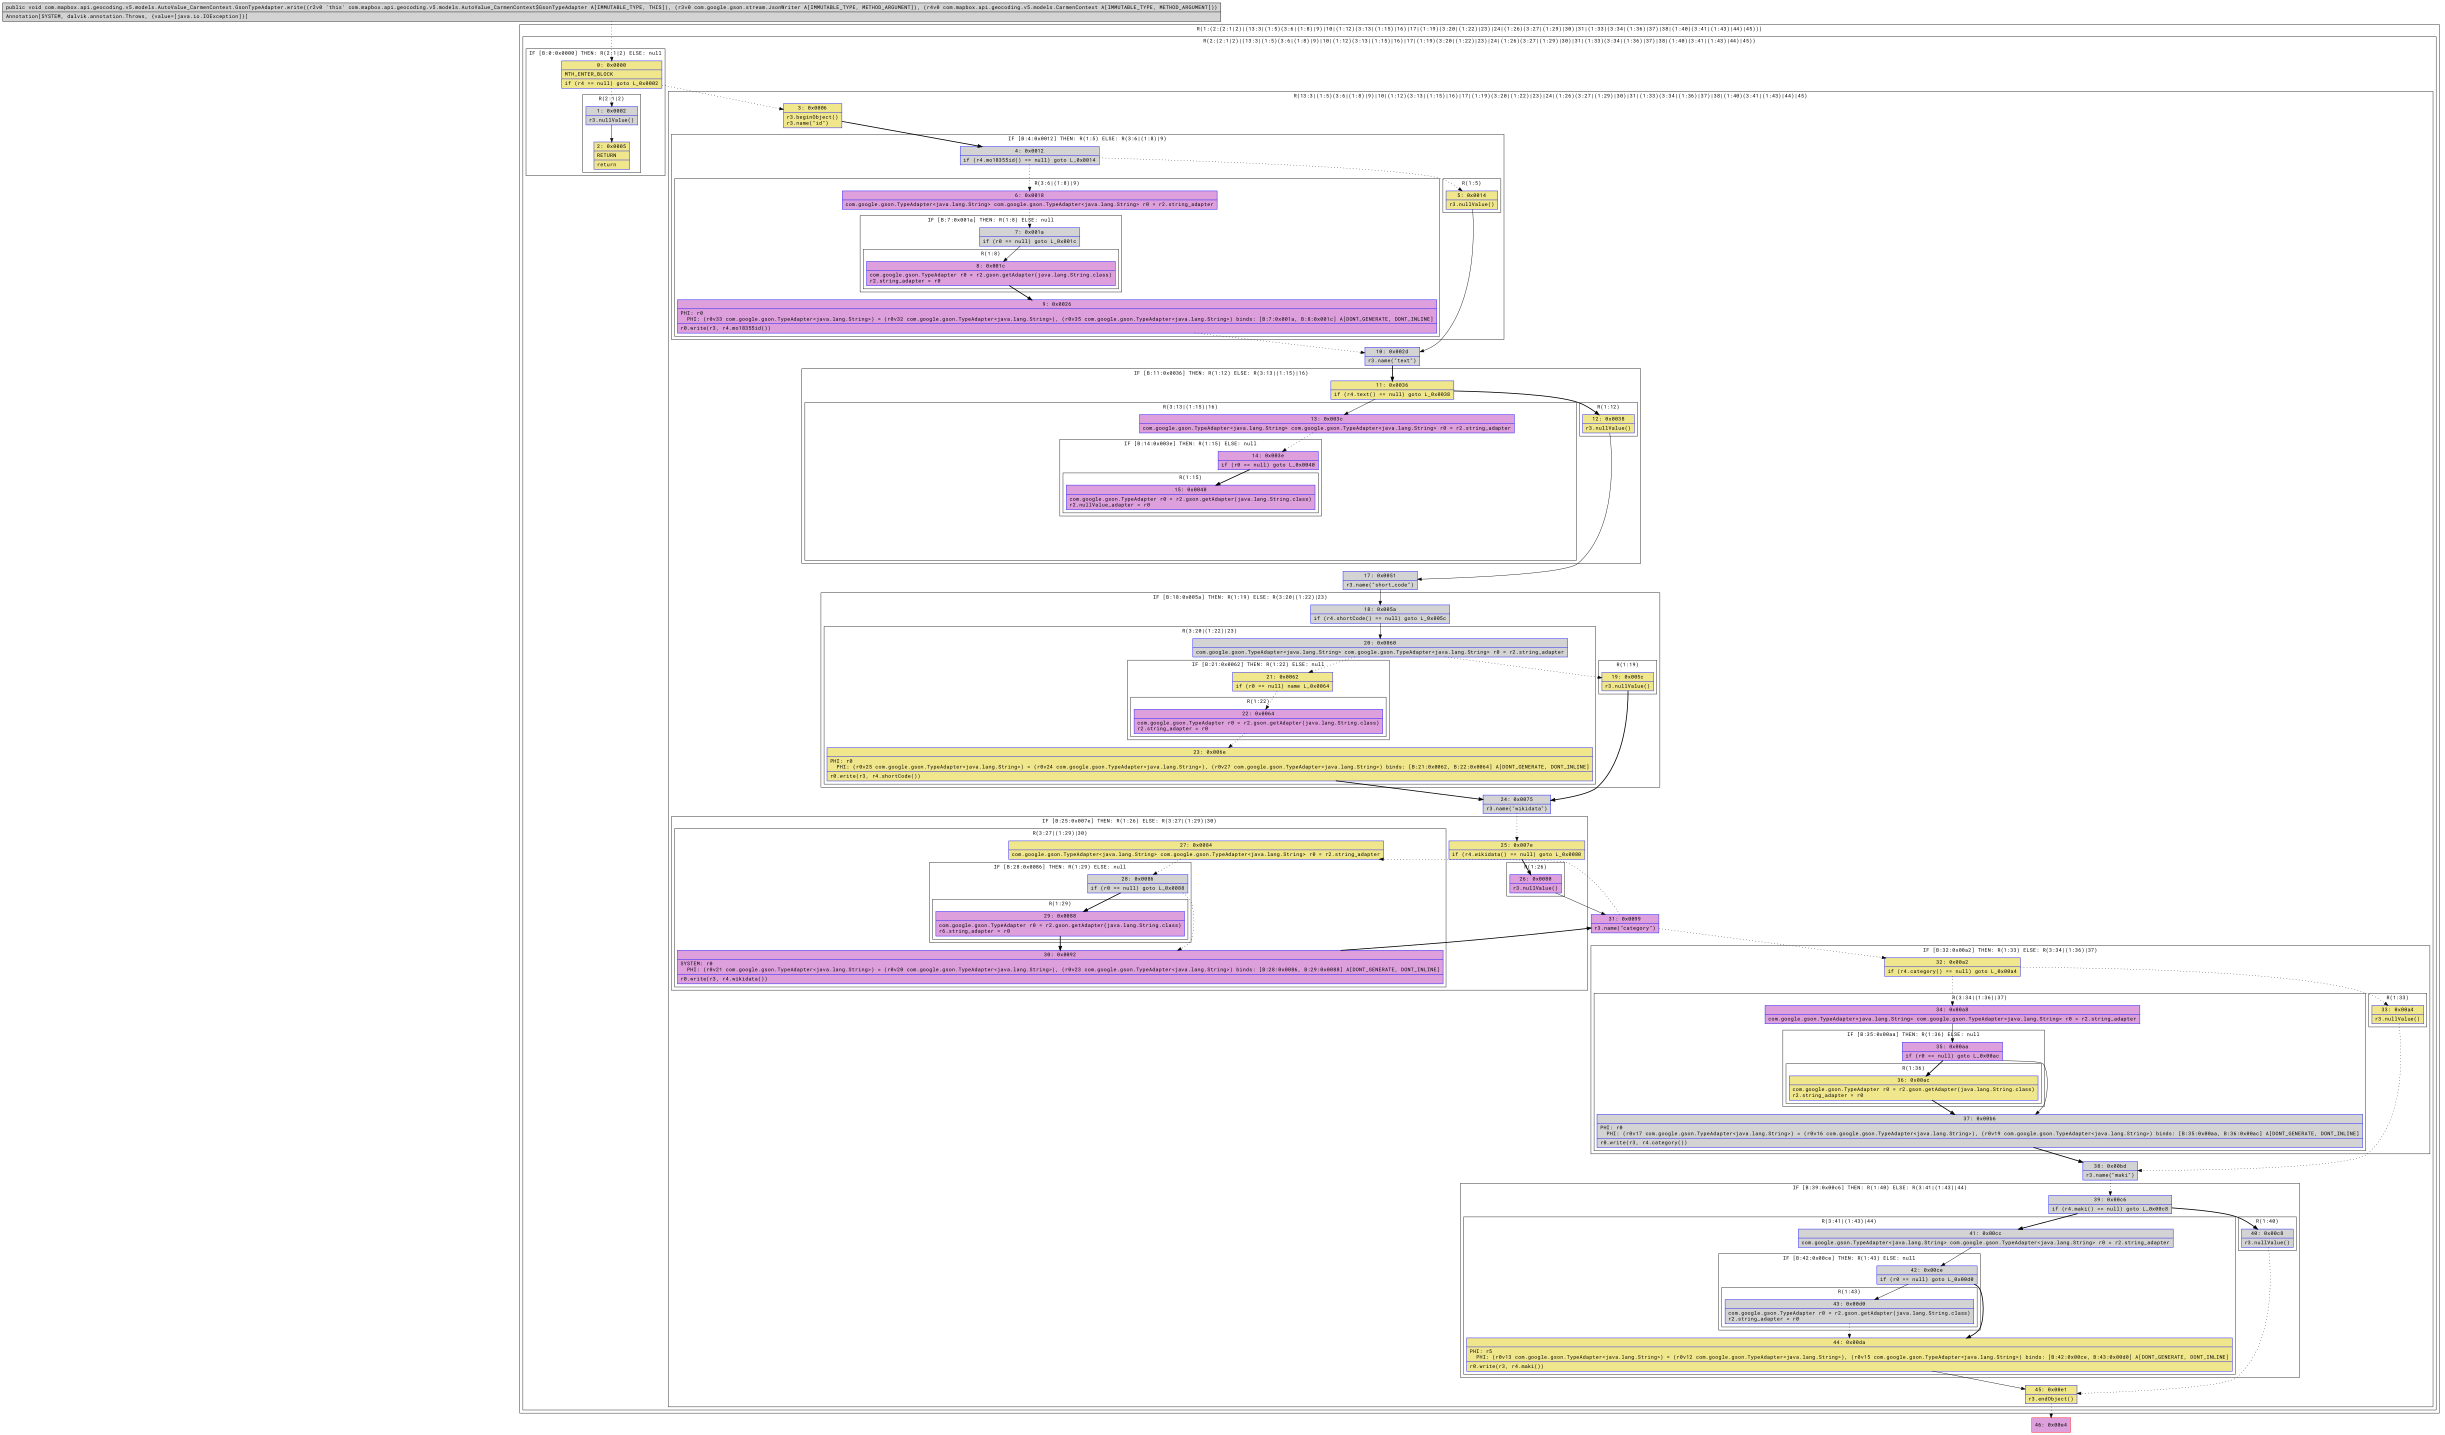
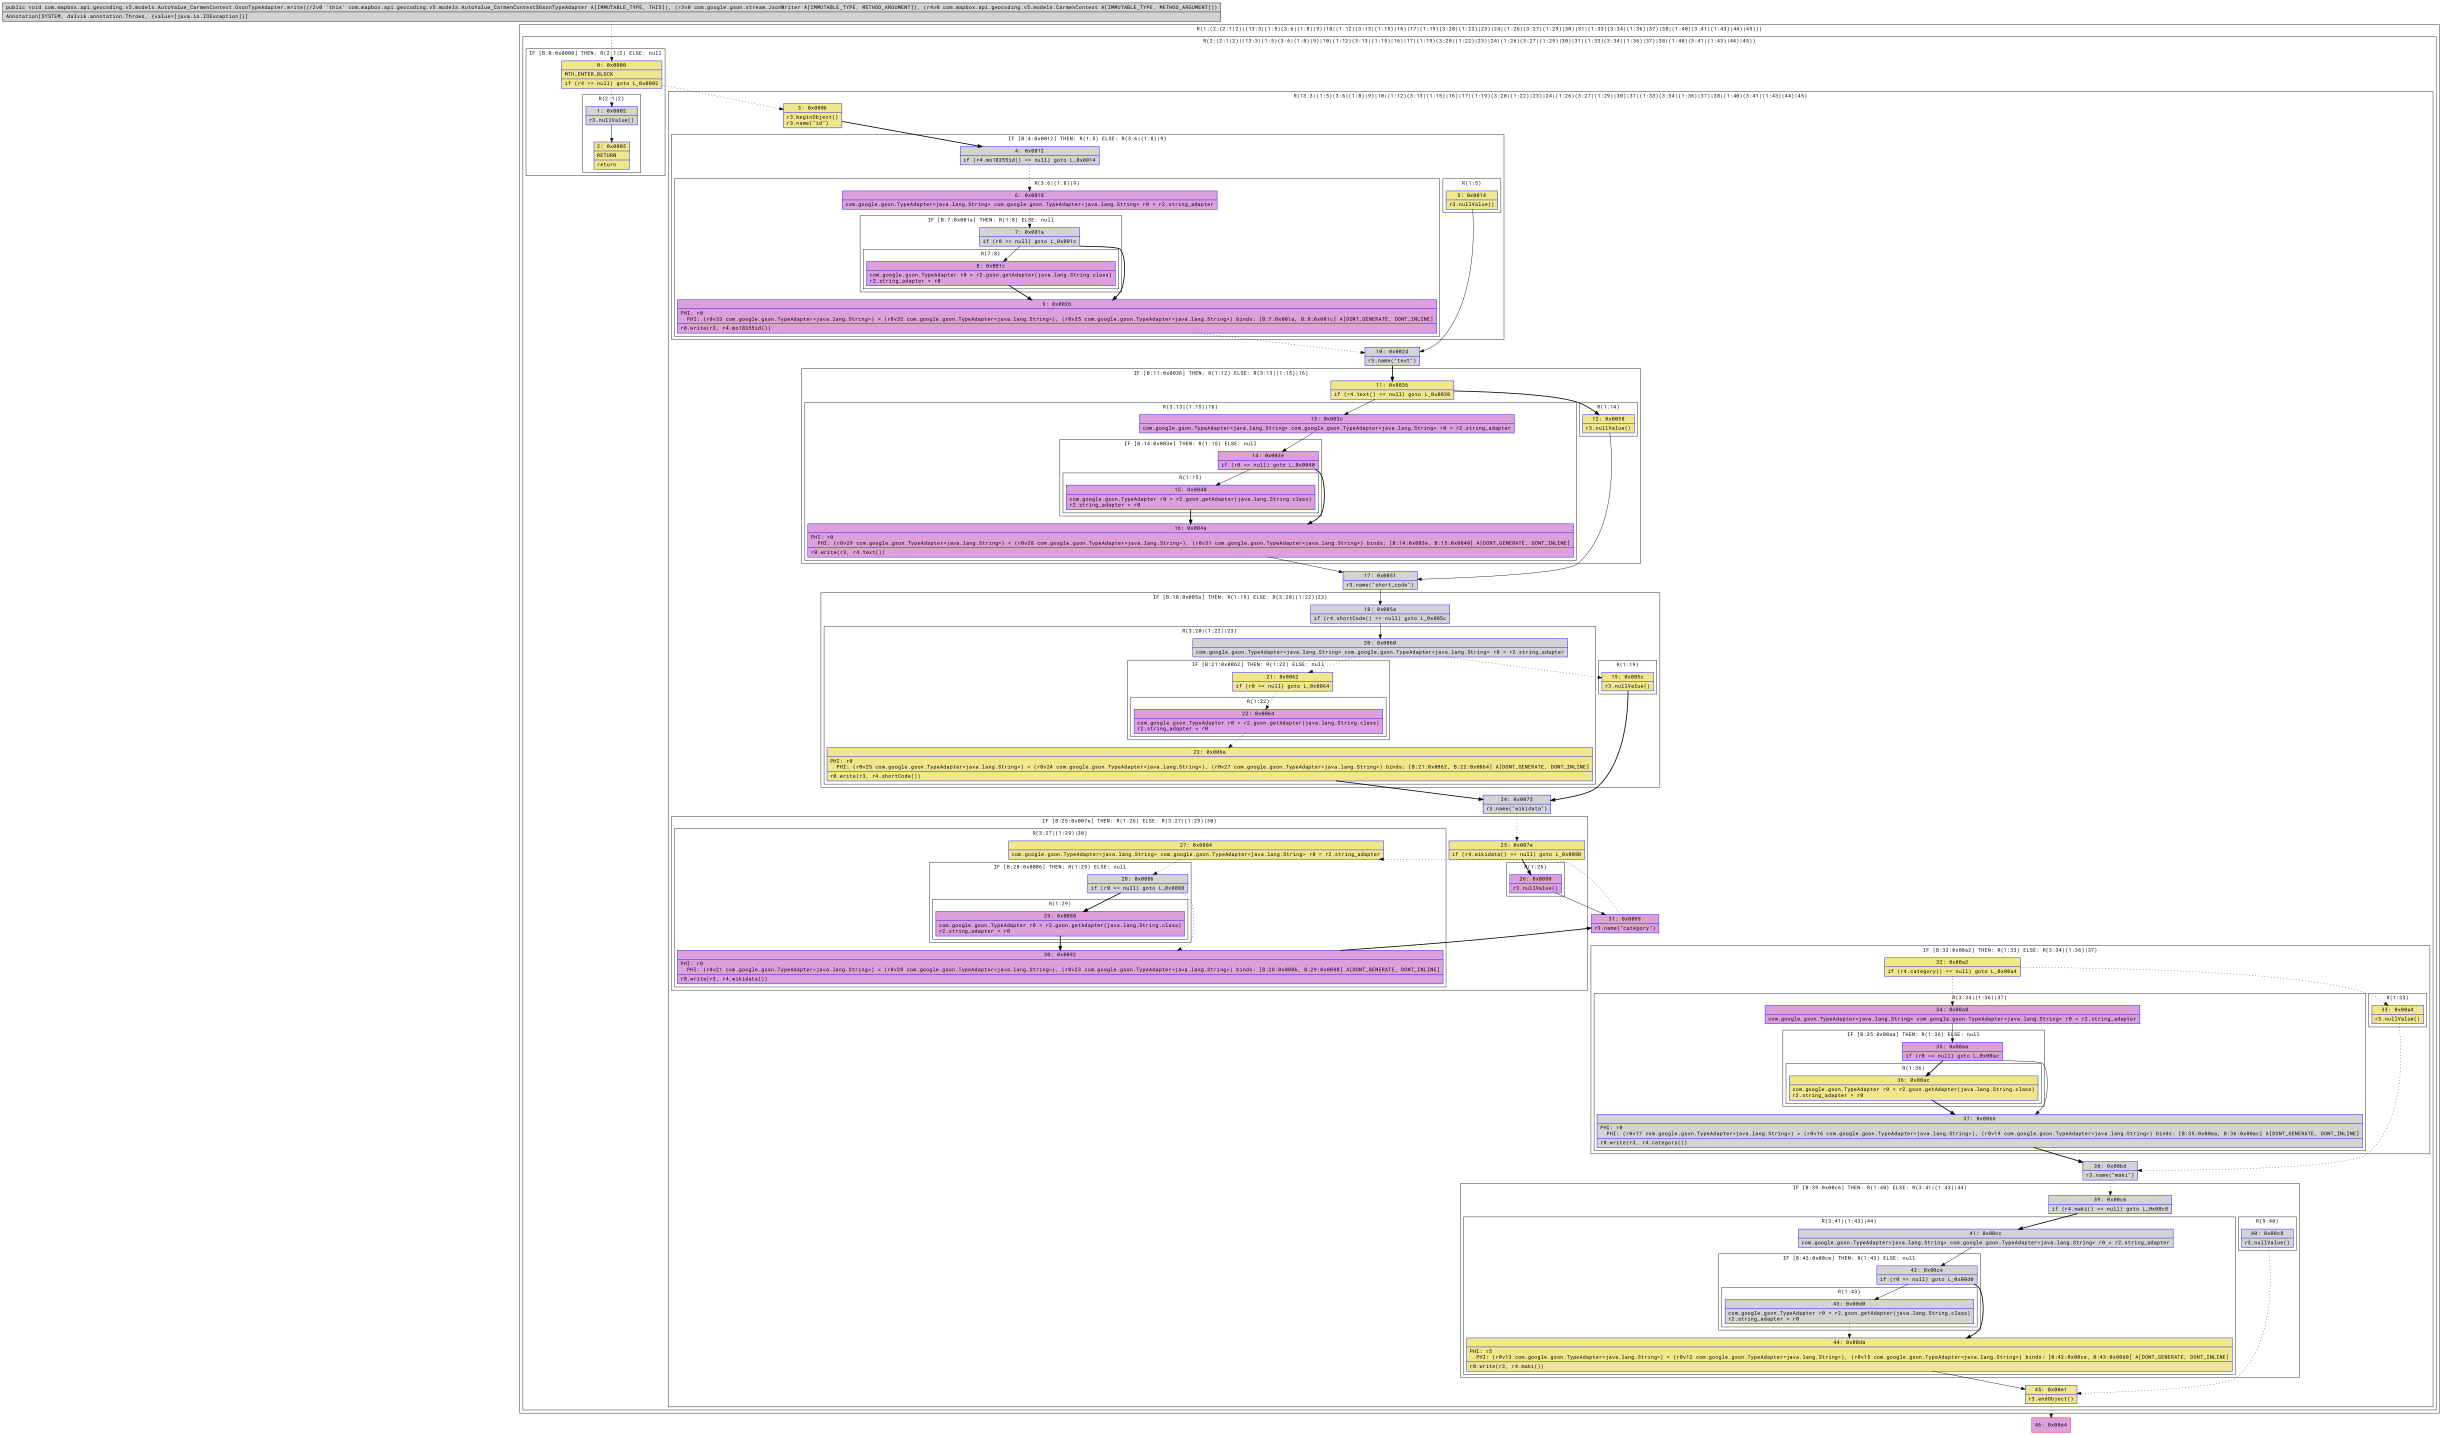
(1281, 165) -> none
(991, 254) -> (991, 254)
none -> (1124, 263)
(1609, 407) -> (1609, 407)
(1298, 442) -> (1298, 442)
(1235, 477) -> (1235, 477)
(1110, 505) -> (1105, 505)
none -> (1191, 540)
(1283, 686) -> (1283, 686)
(975, 931) -> (975, 931)
(1771, 943) -> none
(698, 964) -> (694, 964)
(2215, 1212) -> none
(2267, 1221) -> (2267, 1221)
